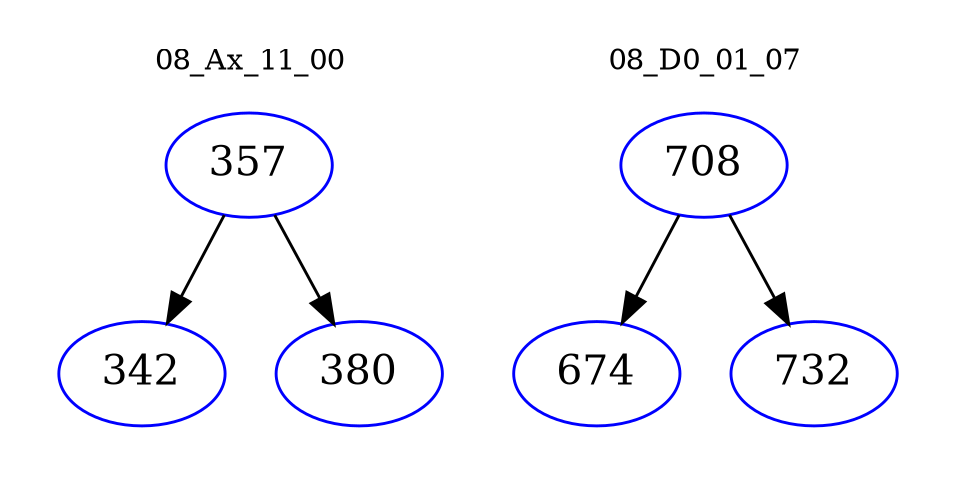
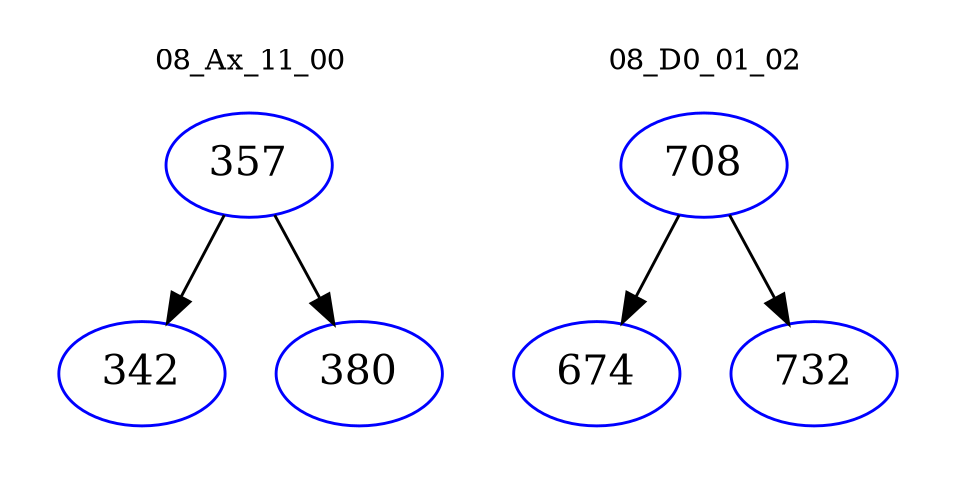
(705, 62) -> (705, 62)
